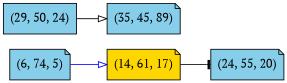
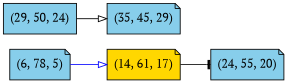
(144, 19) -> (144, 19)
(40, 65) -> (40, 65)
